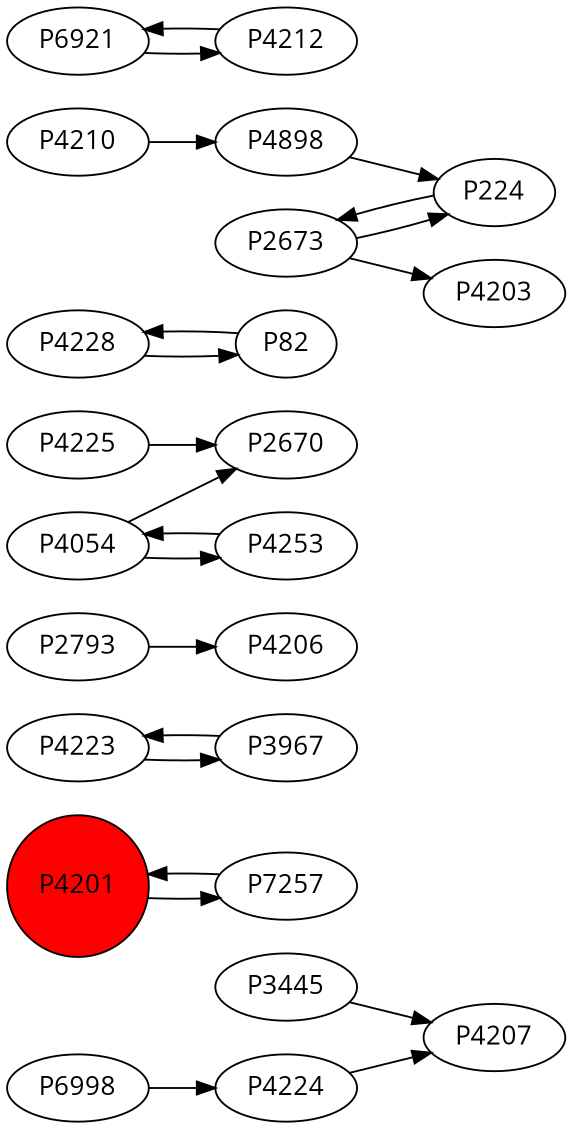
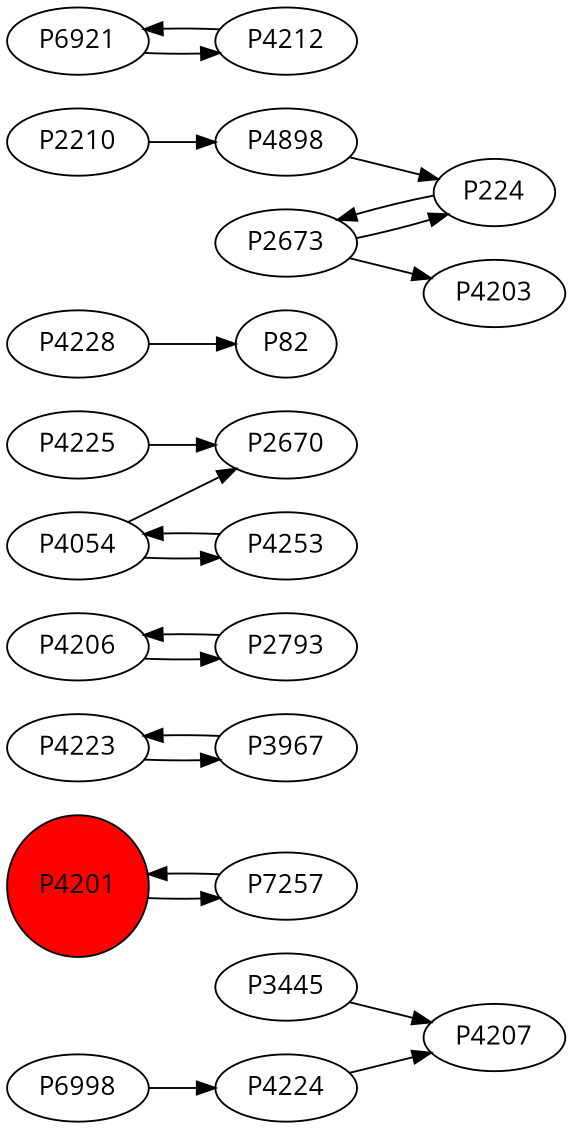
(78, 142) -> (78, 142)
(201, 332) -> none
none -> (172, 659)
